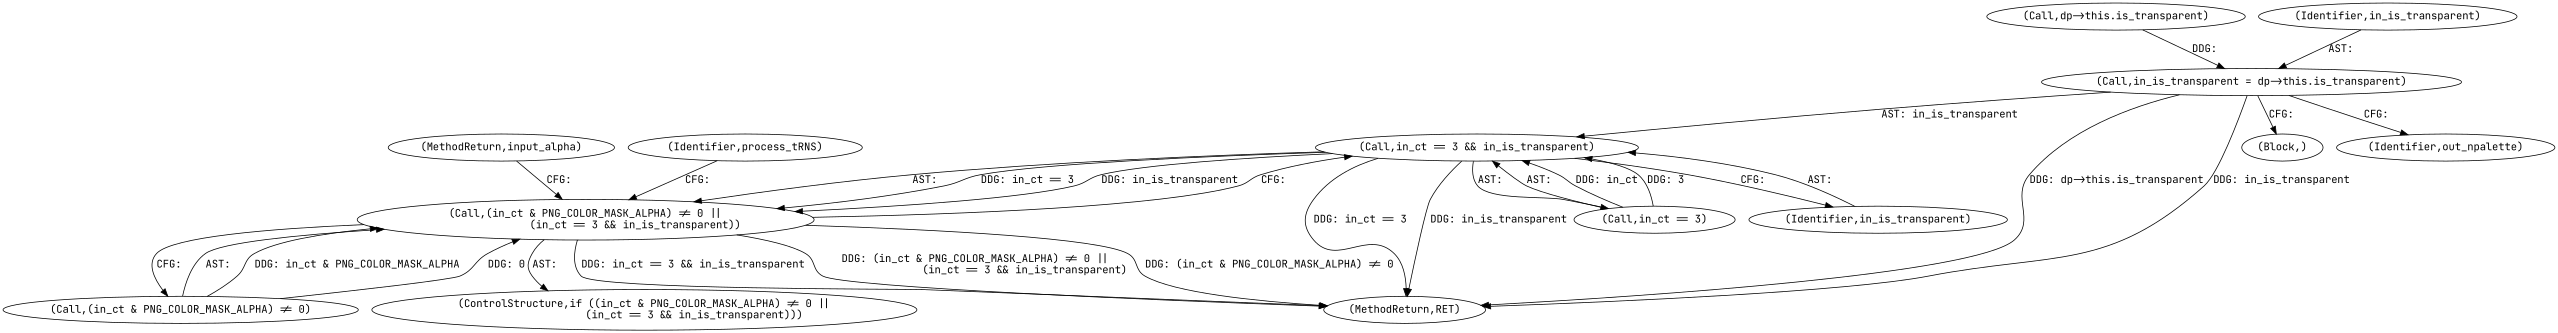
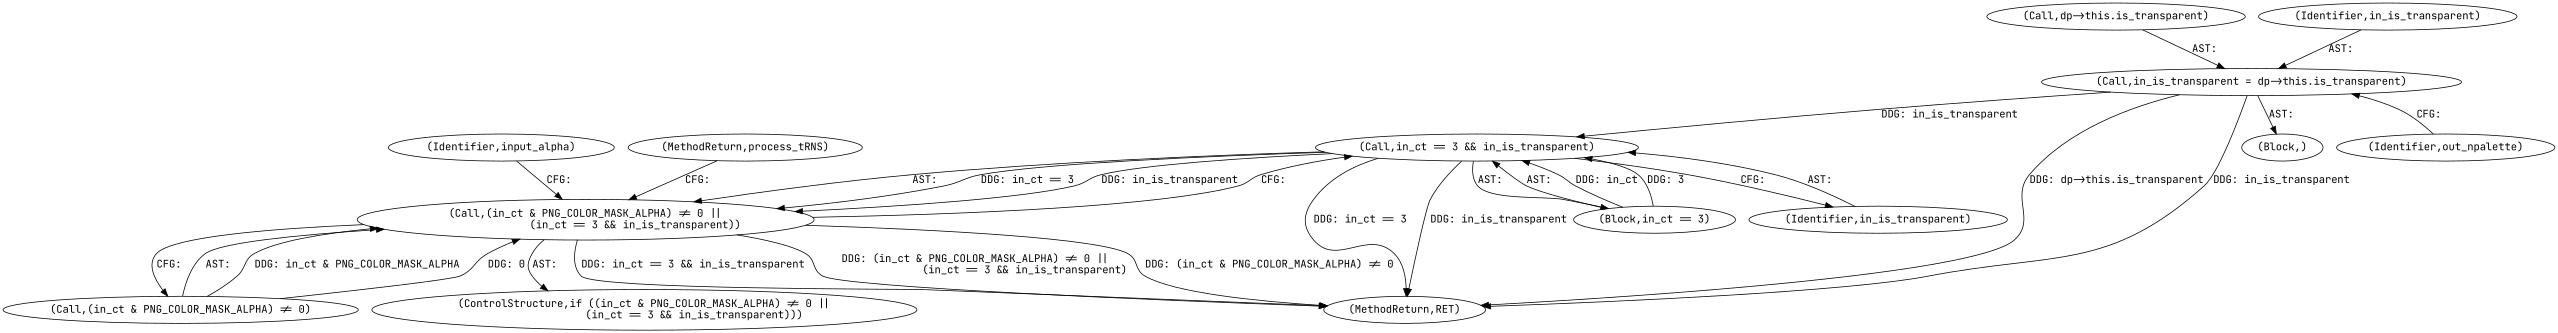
(2208, 49) -> (2208, 49)
(2345, 114) -> (2399, 110)
(1950, 115) -> (1950, 115)
(2285, 115) -> (2285, 115)
(501, 148) -> (501, 148)
(745, 148) -> (745, 148)
(1655, 220) -> (1655, 220)
